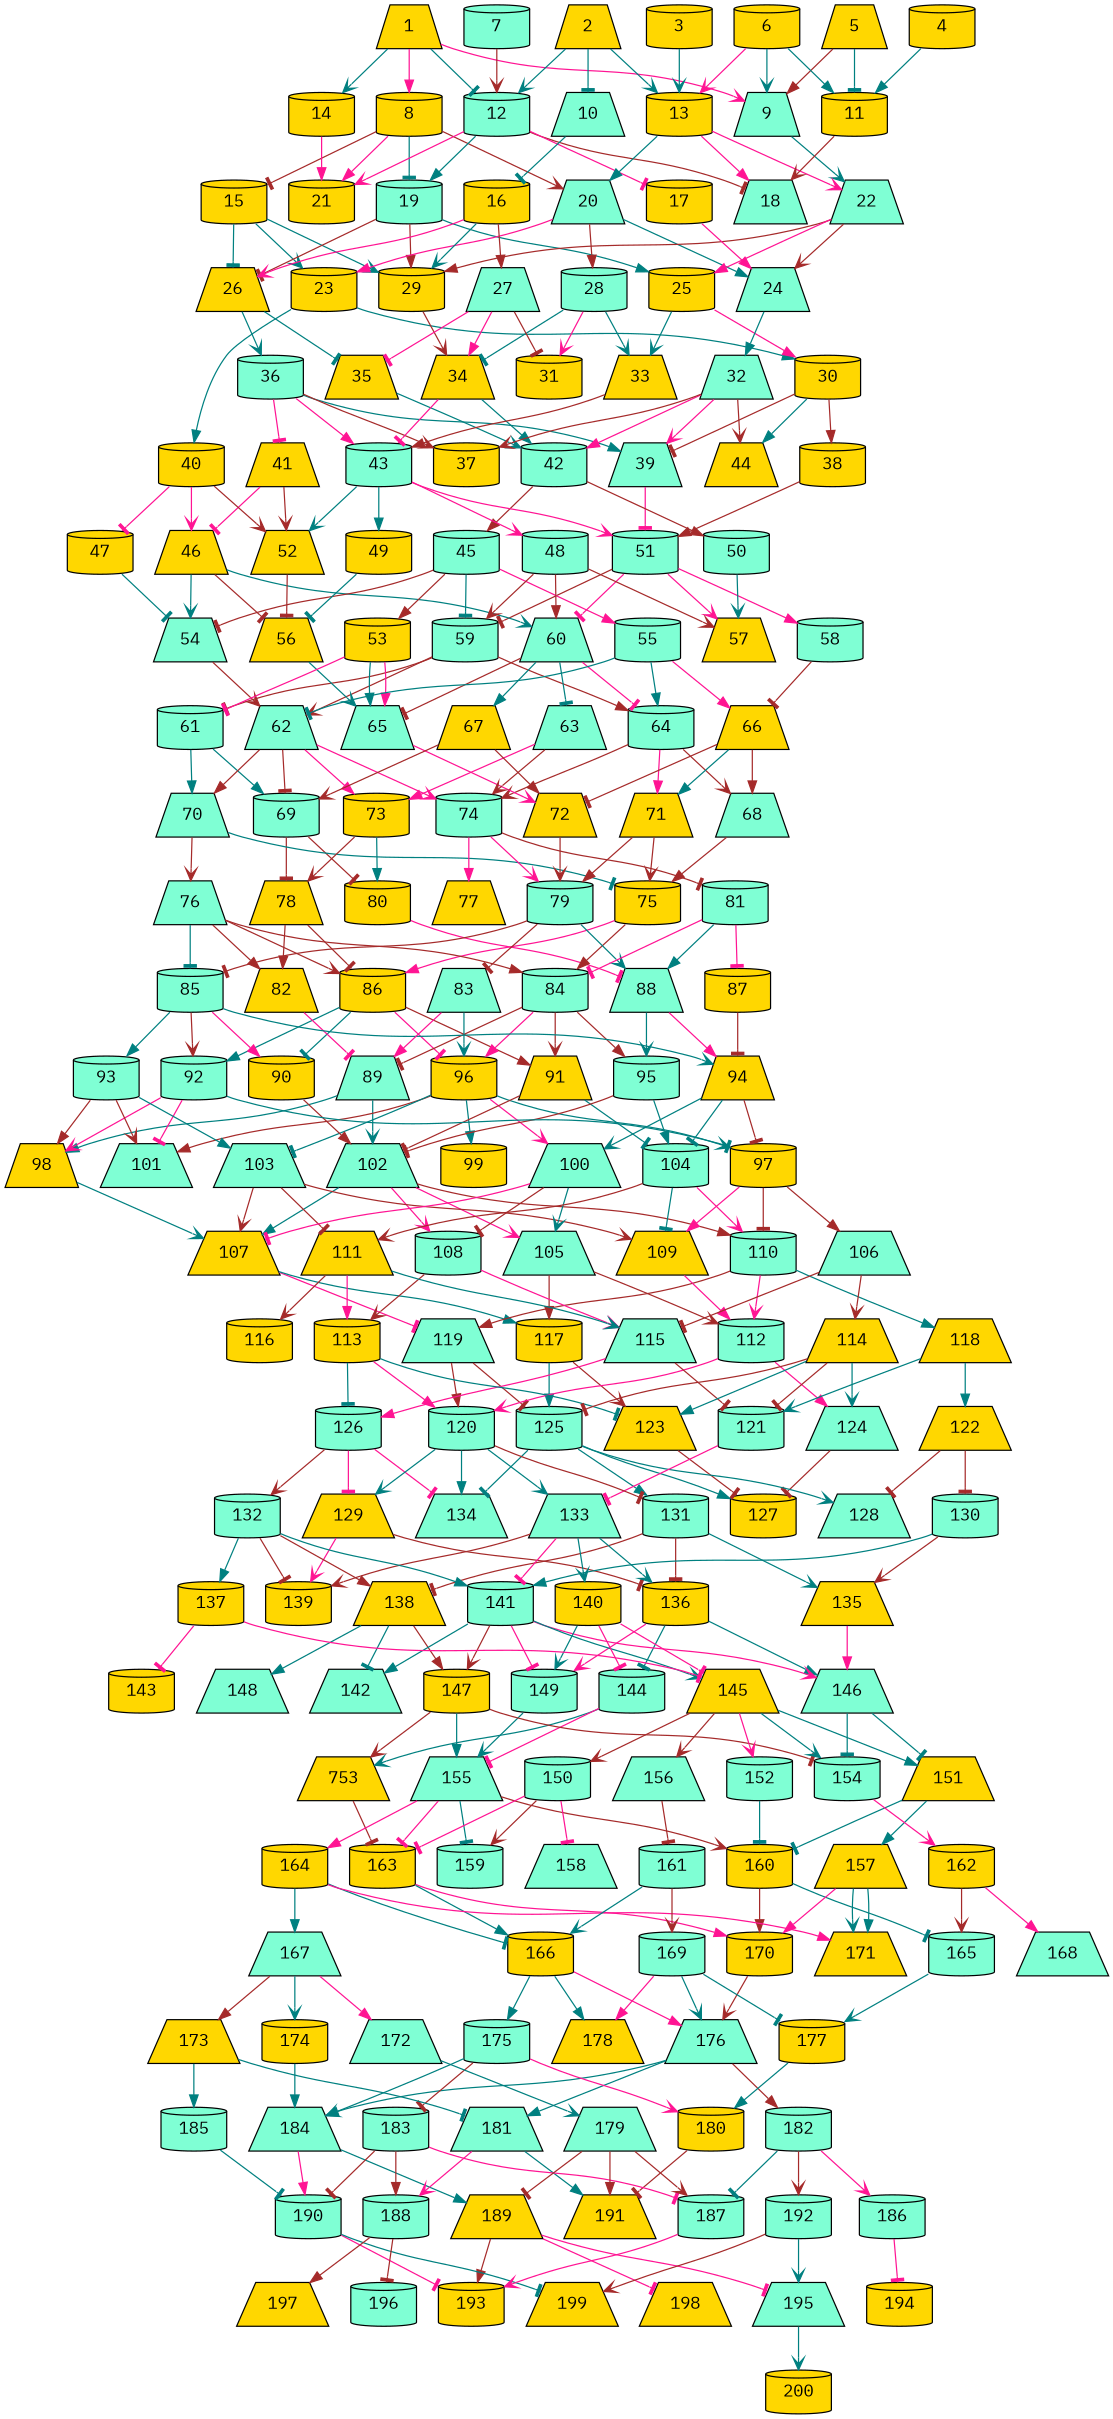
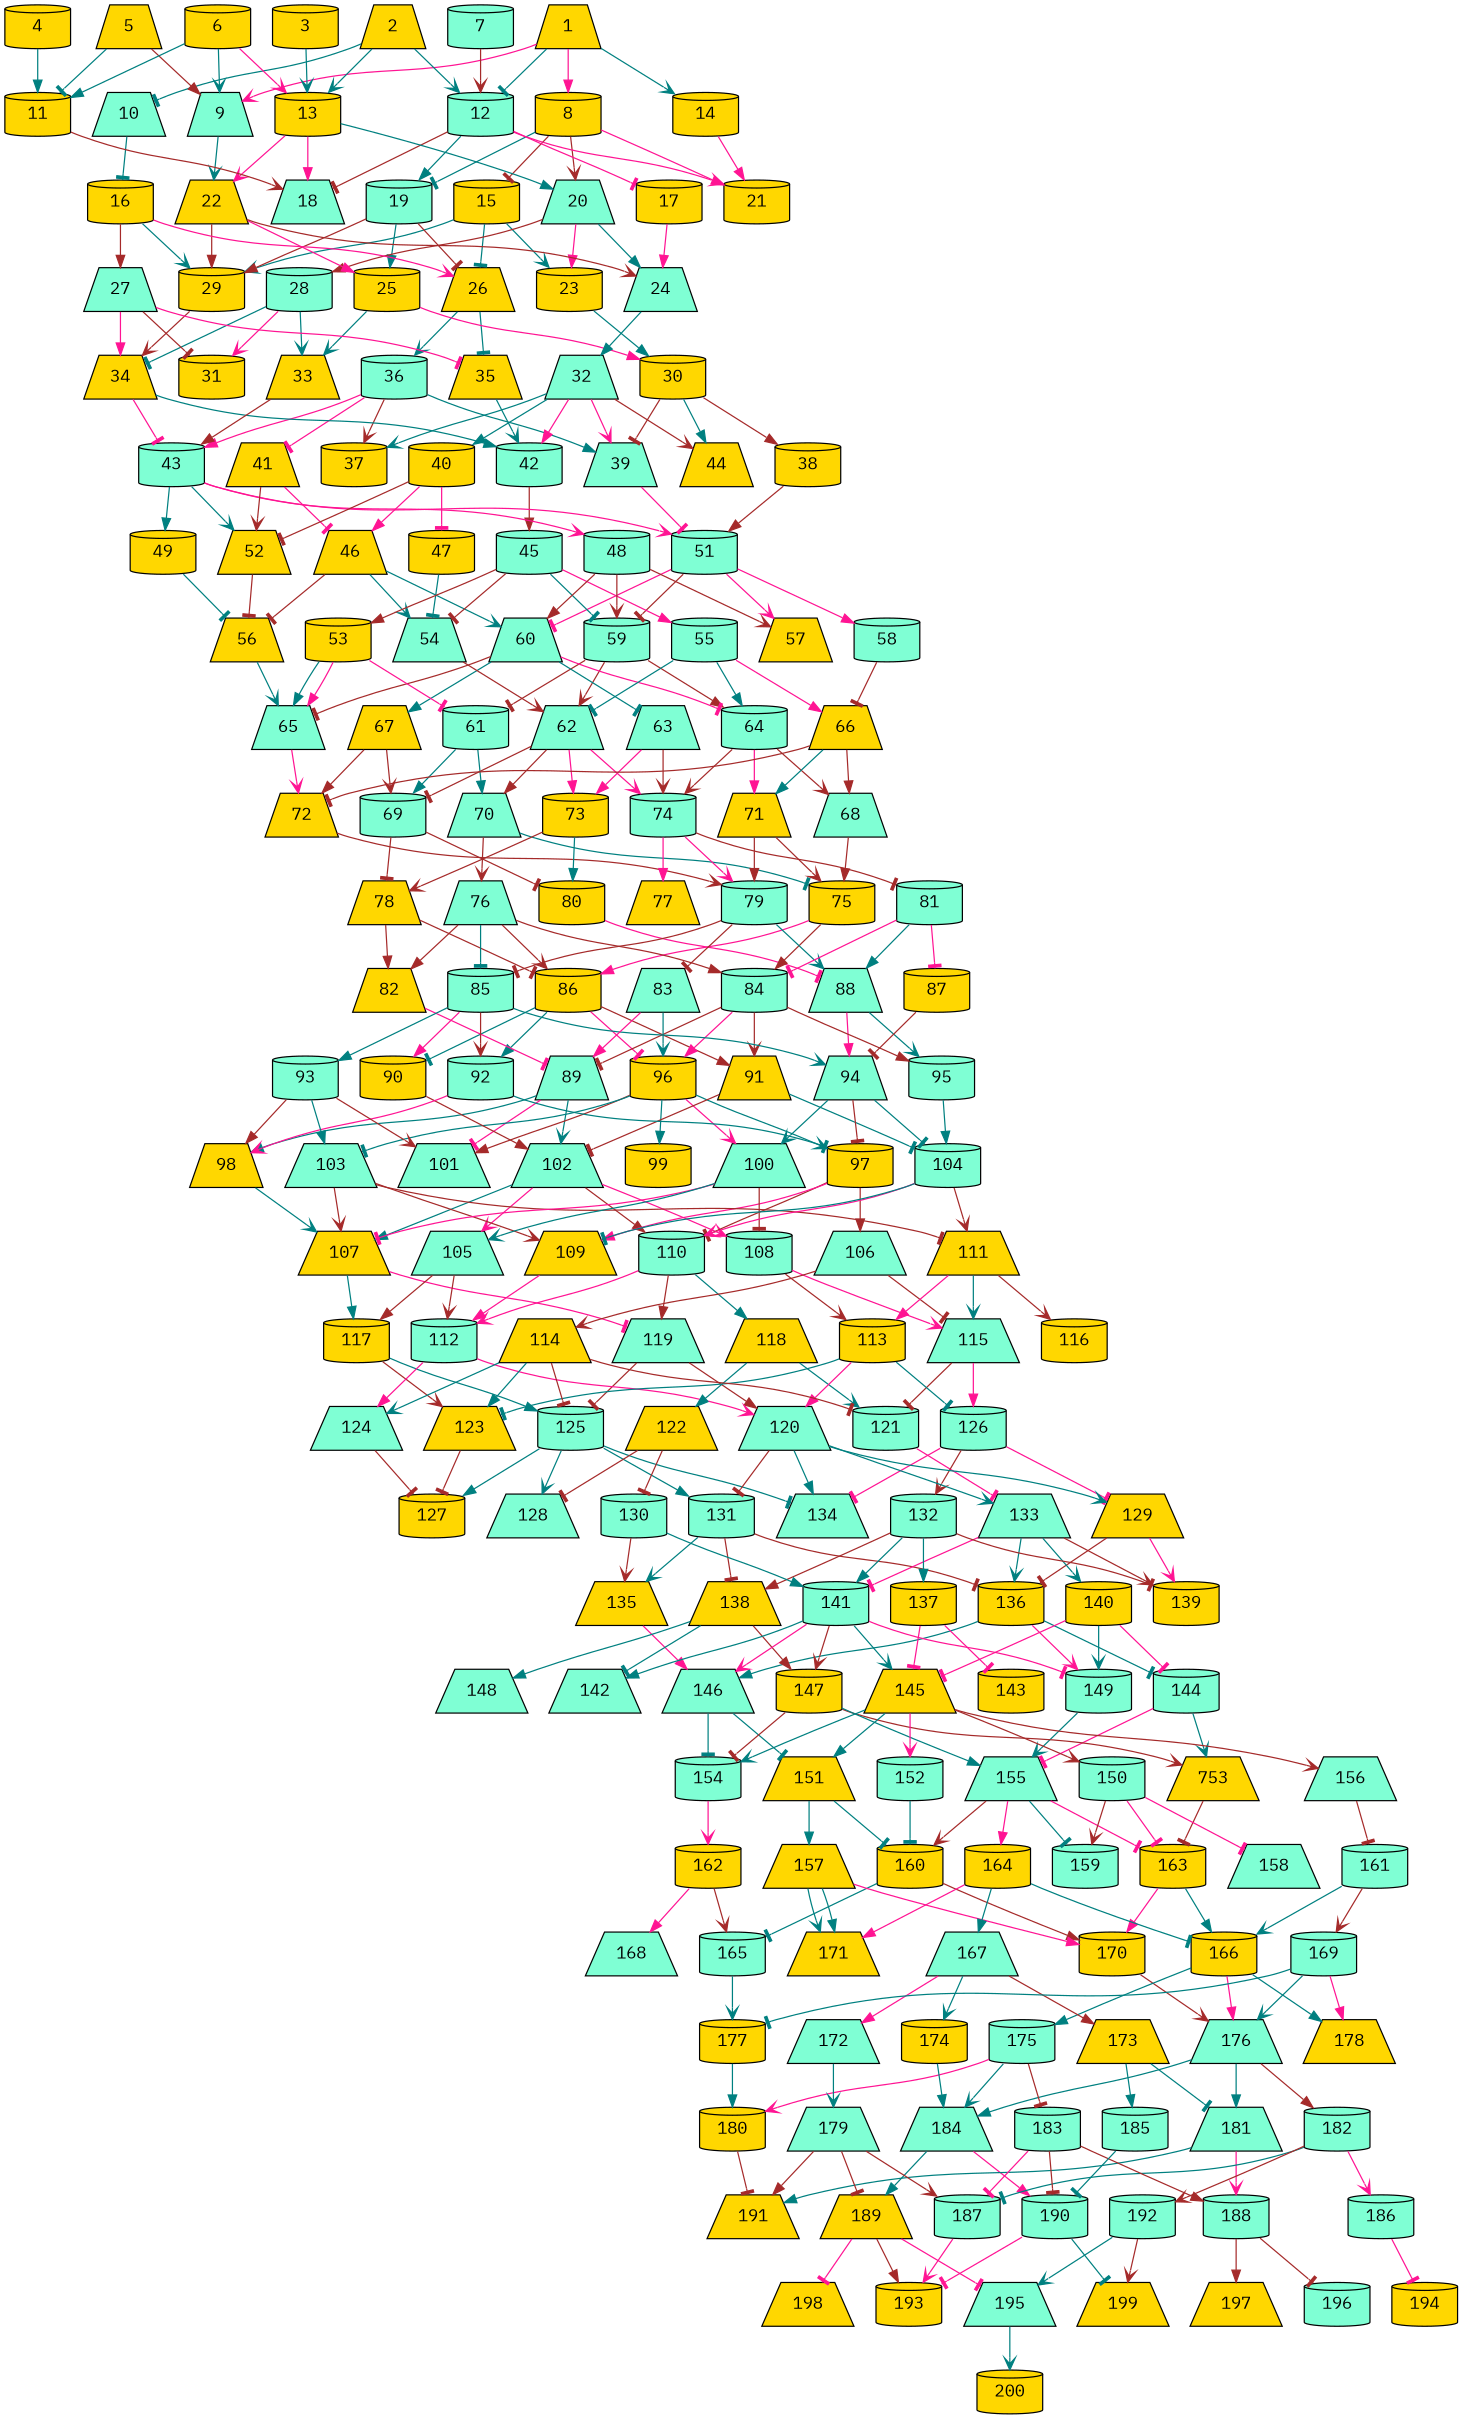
(867, 202) -> (212, 202)
(226, 356) -> (519, 417)
(606, 419) -> (469, 420)
(232, 502) -> (334, 515)
(191, 503) -> (403, 502)
(736, 552) -> none
(738, 1078) -> (850, 1078)
(177, 1110) -> (520, 1114)
(486, 1129) -> none
(462, 1428) -> (785, 1428)
